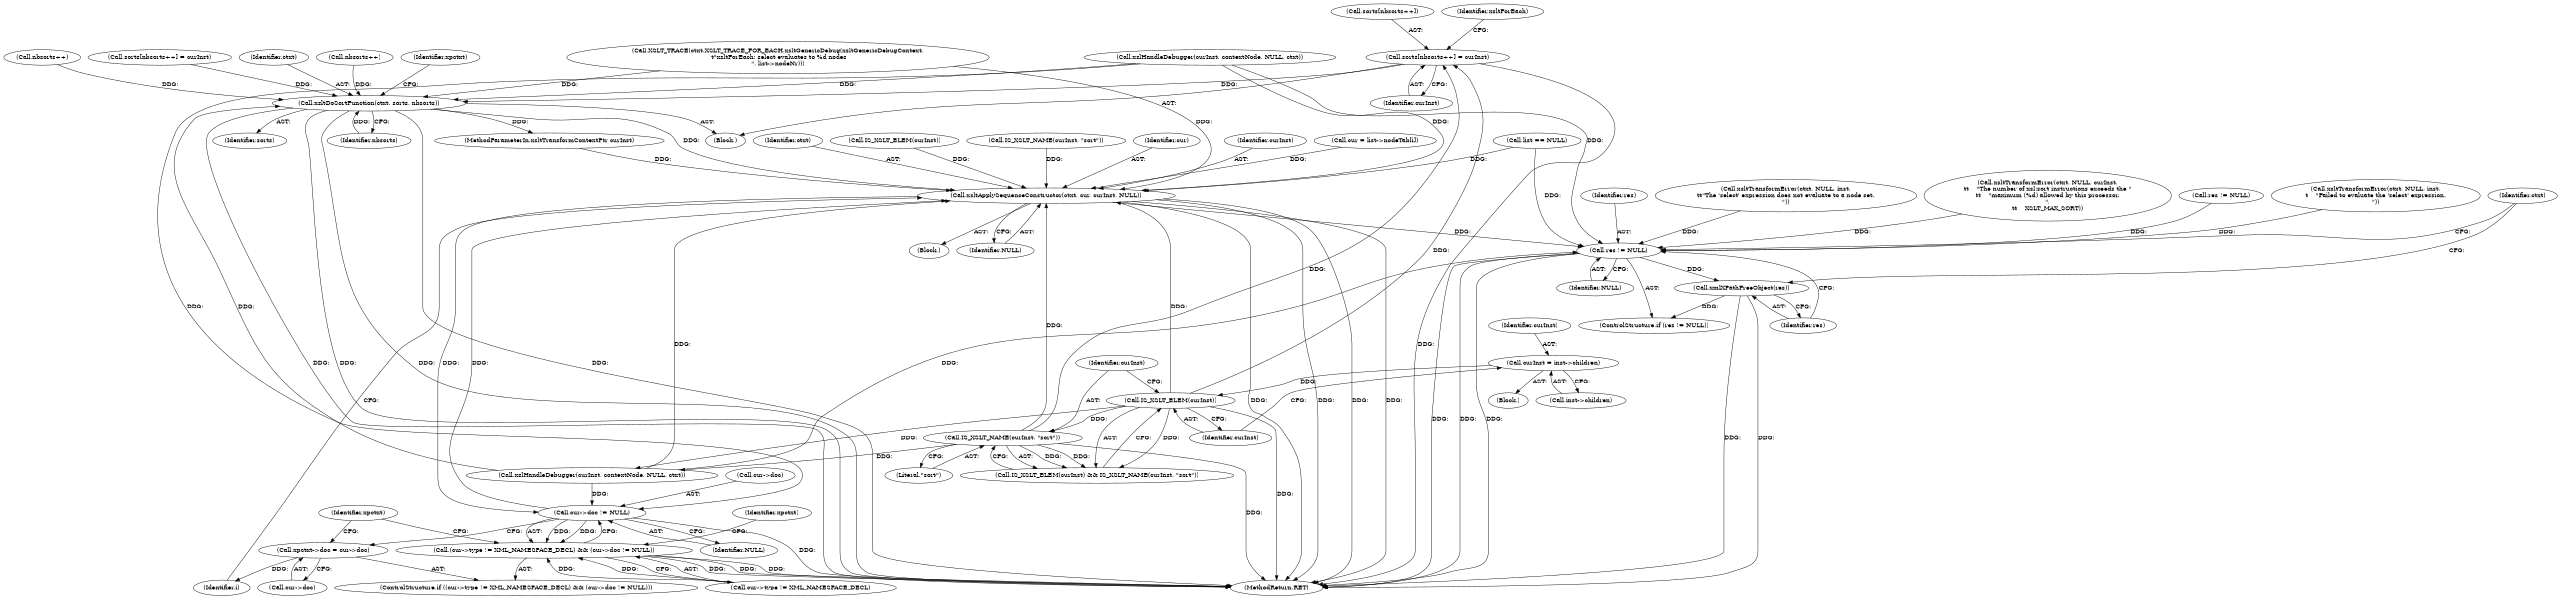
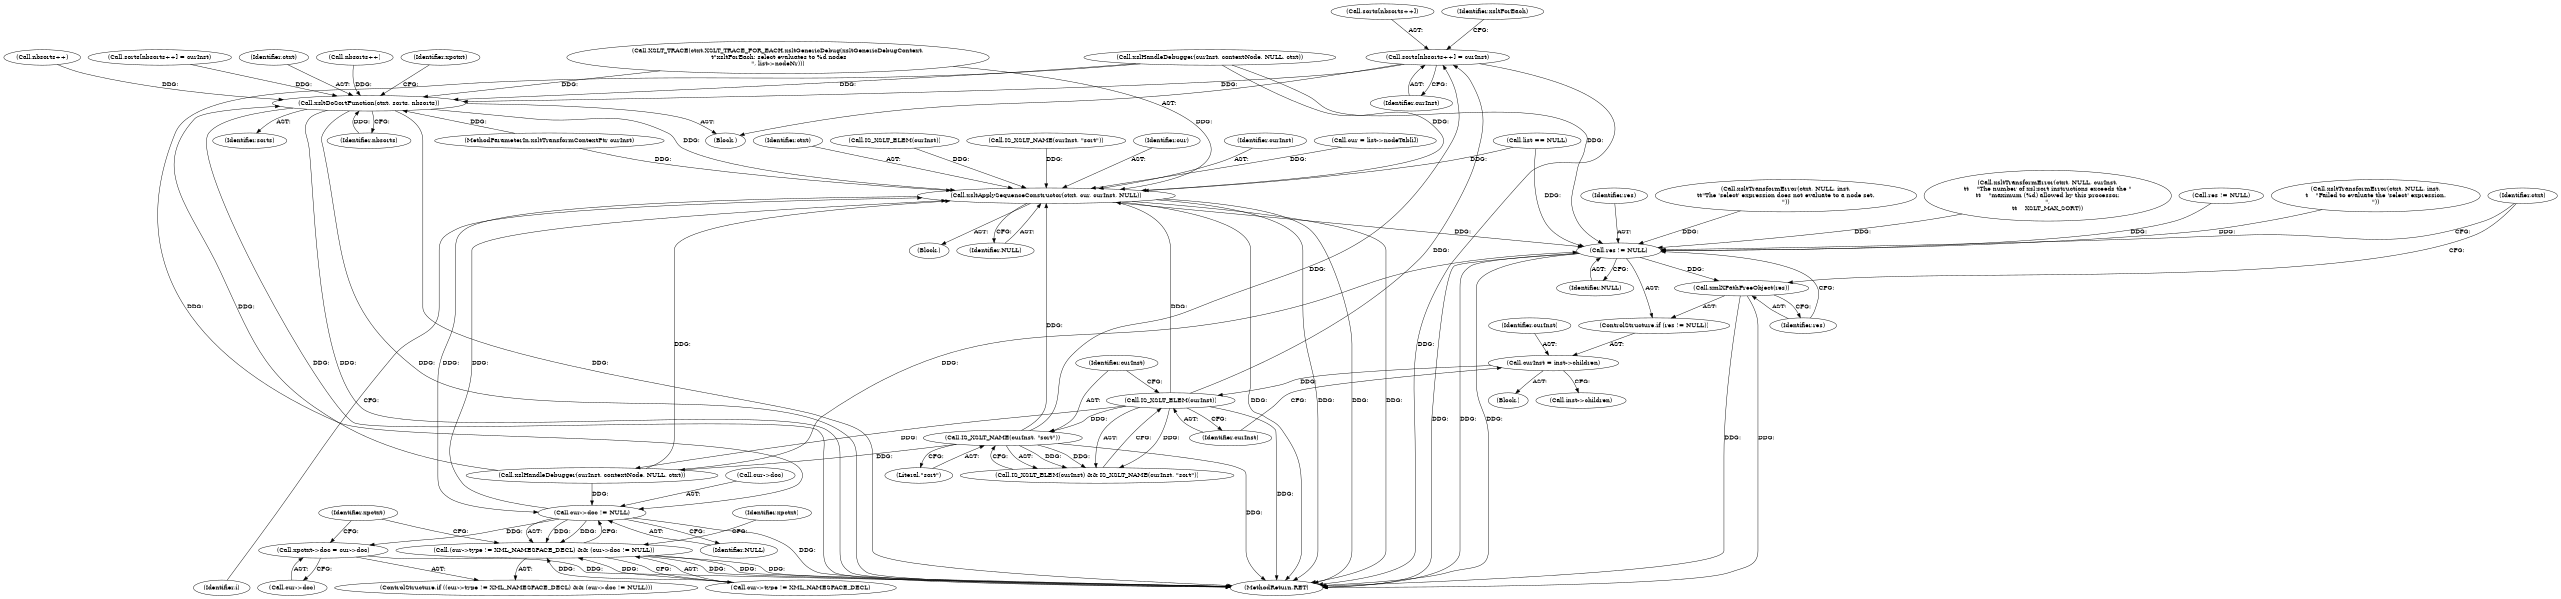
(482, 117) -> (461, 122)
(1711, 307) -> (1711, 307)
(1554, 386) -> (1606, 344)
(516, 532) -> (516, 532)
(268, 567) -> (710, 576)
